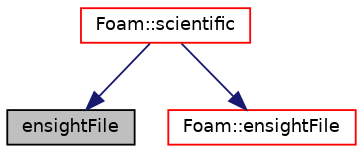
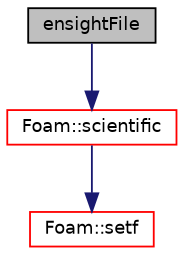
(125, 70) -> (92, 67)
(262, 127) -> (92, 229)
